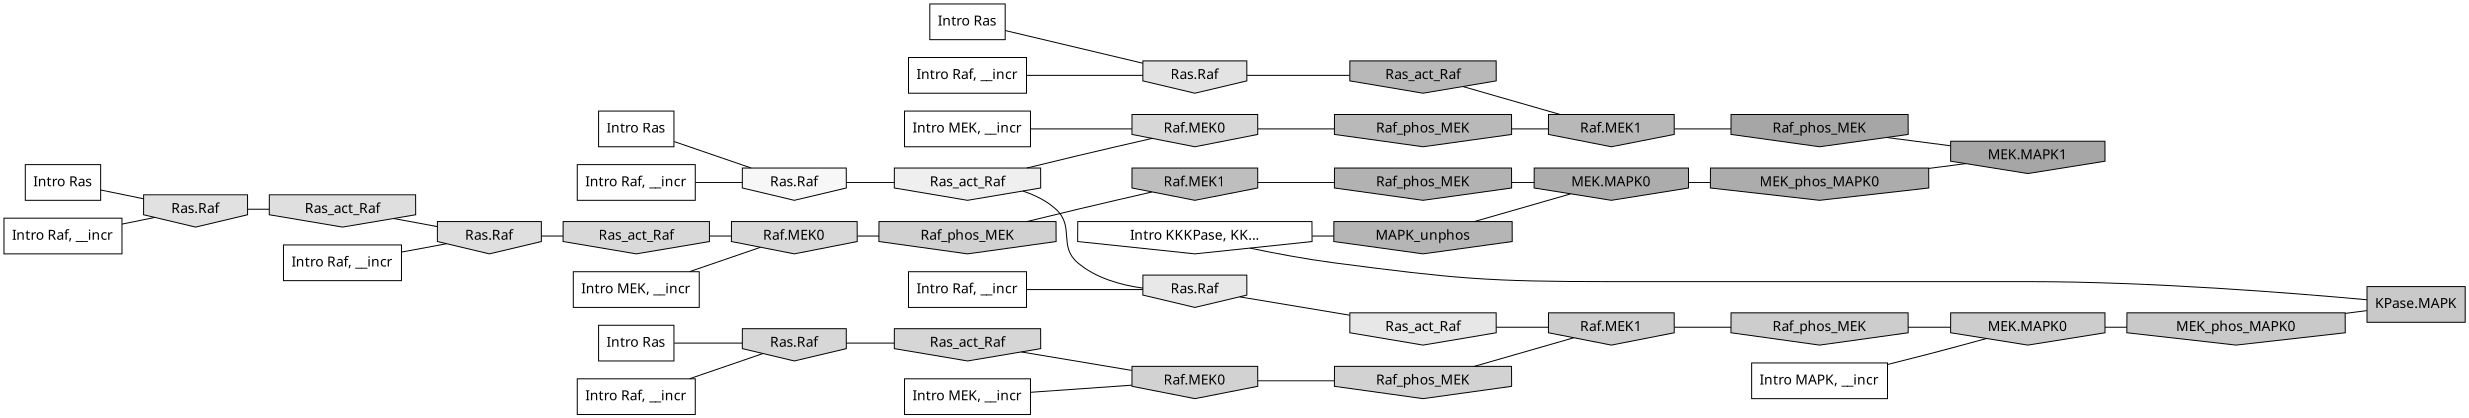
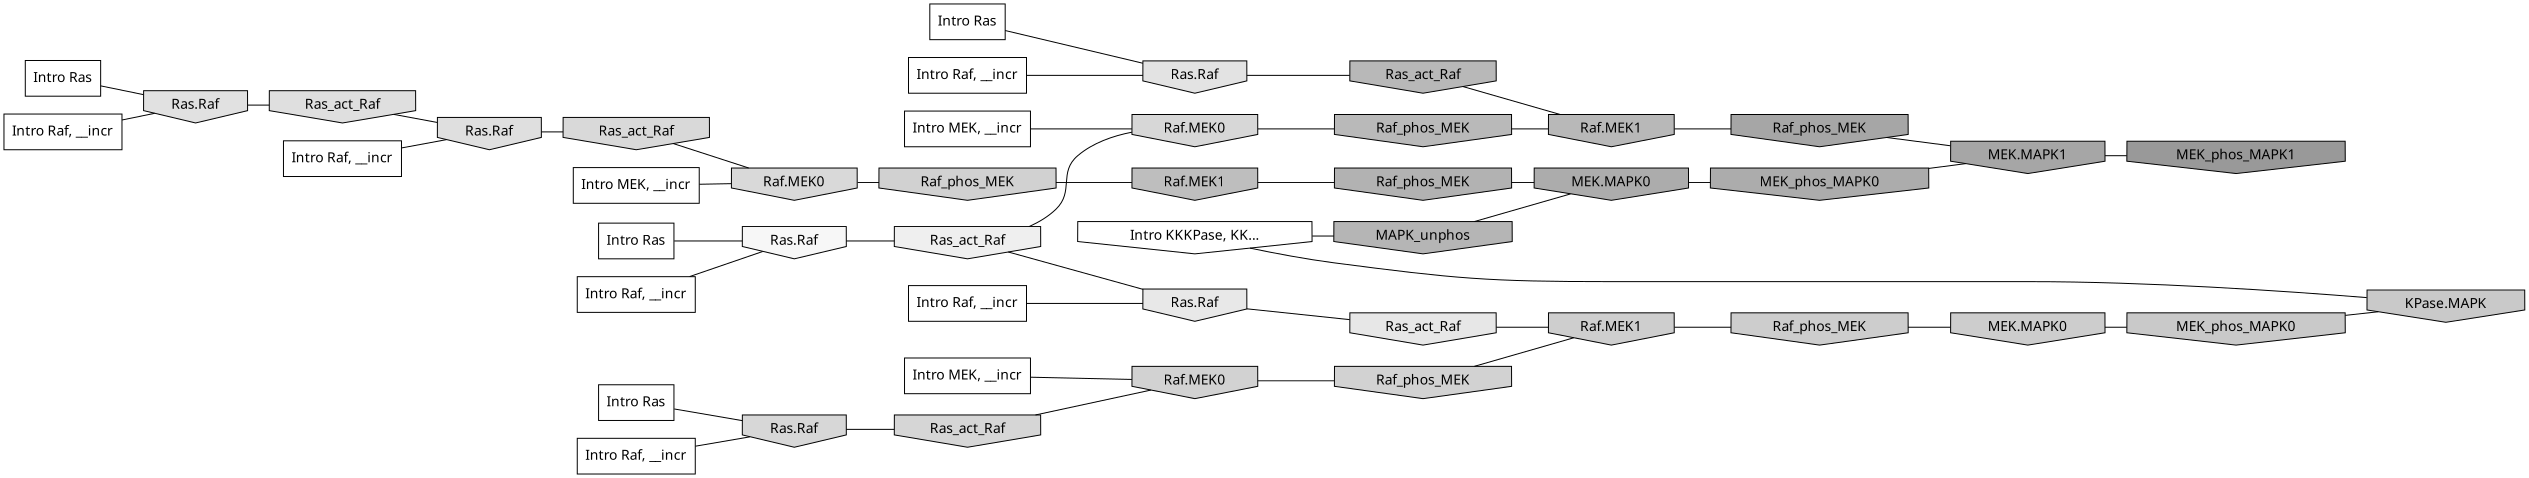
none -> (2236, 156)
(2416, 304) -> (2446, 304)
(1820, 381) -> none
